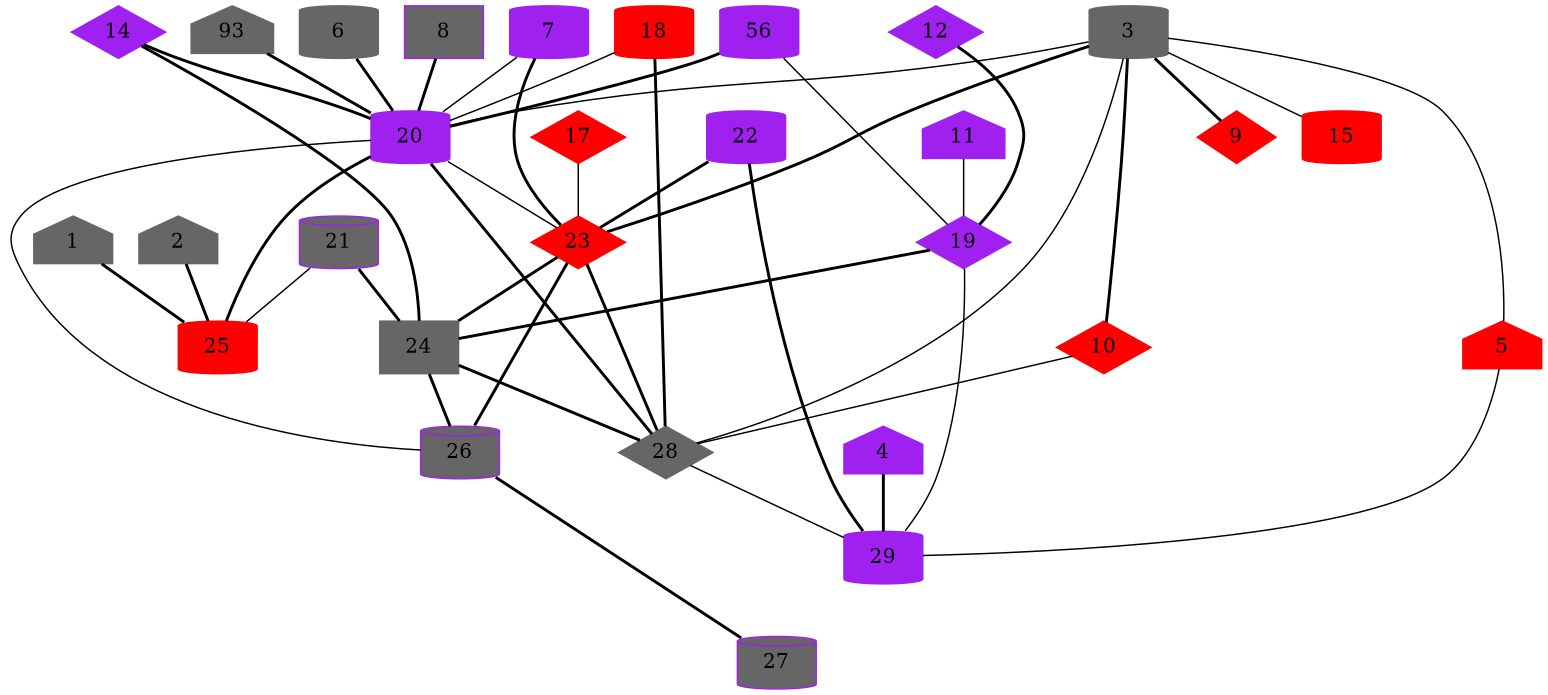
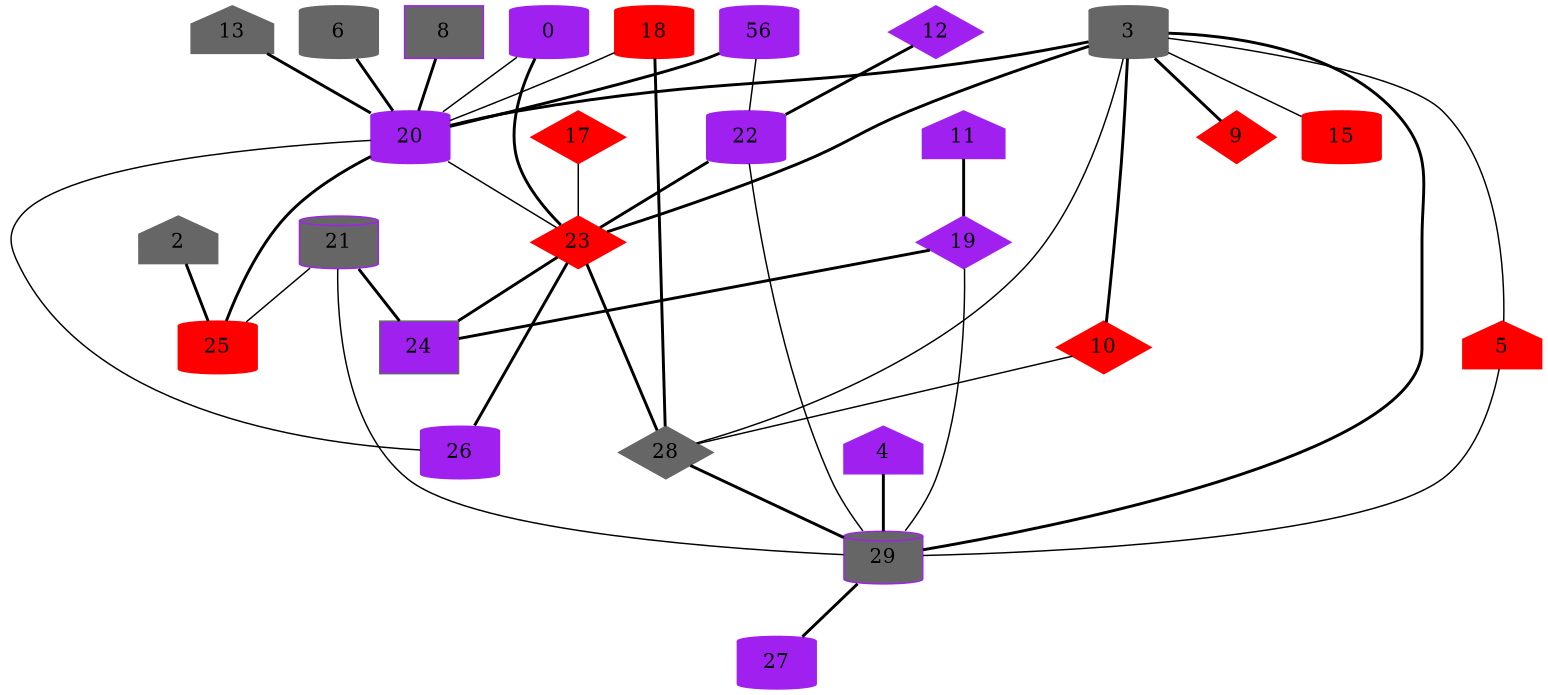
(118, 32) -> none
(232, 32) -> (232, 32)
(549, 32) -> (549, 32)
(769, 82) -> (769, 82)
(1023, 129) -> (837, 87)
(866, 141) -> (752, 93)
(964, 187) -> (964, 187)
(73, 242) -> none
(536, 292) -> none
(419, 347) -> (419, 347)
(788, 354) -> (788, 354)
none -> (1409, 379)
(440, 400) -> none
(549, 403) -> none
(460, 453) -> (460, 453)
(767, 502) -> (767, 502)
none -> (509, 517)
(618, 558) -> (830, 610)
(883, 558) -> (883, 558)
(777, 663) -> (777, 663)
